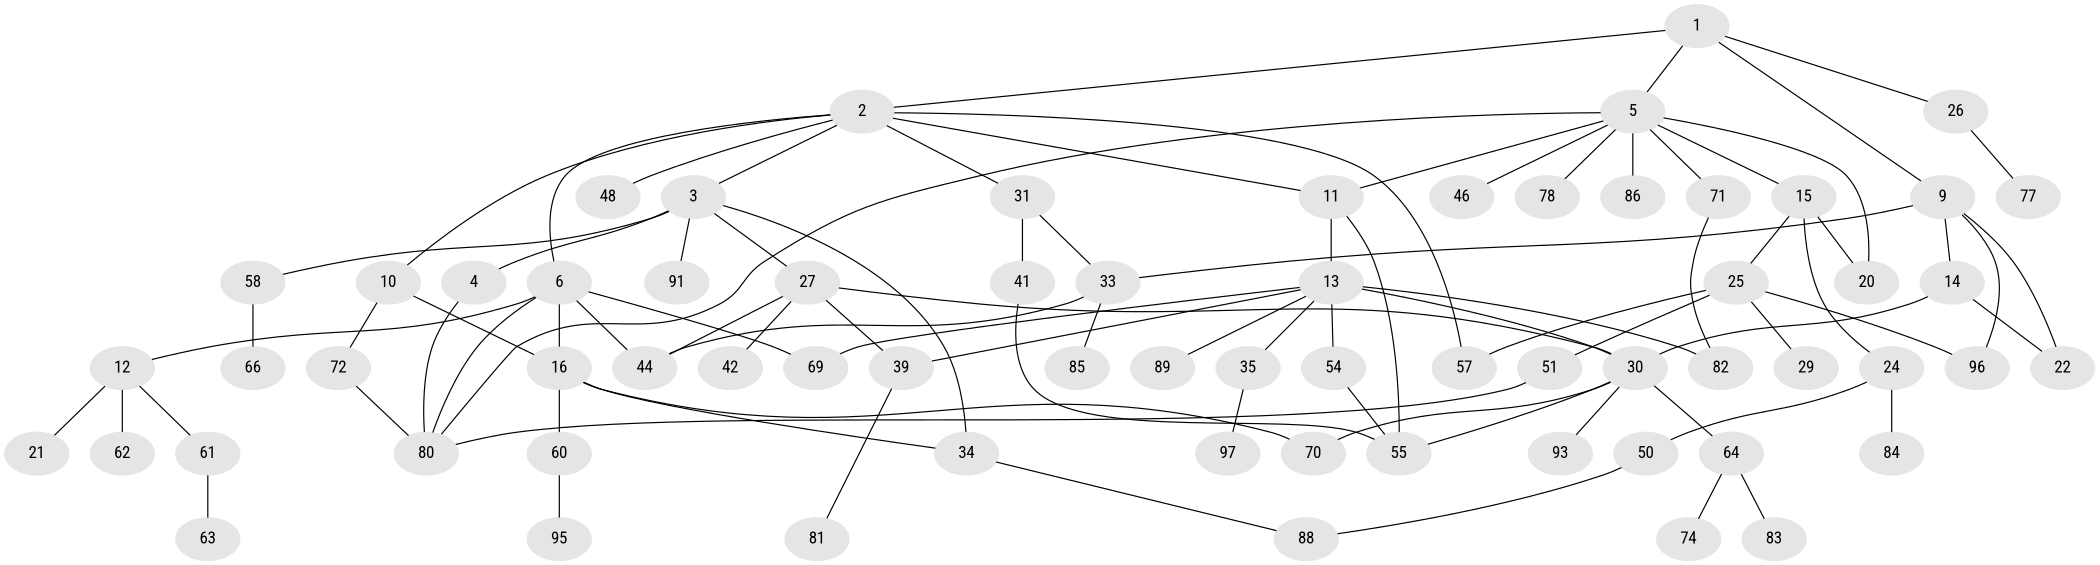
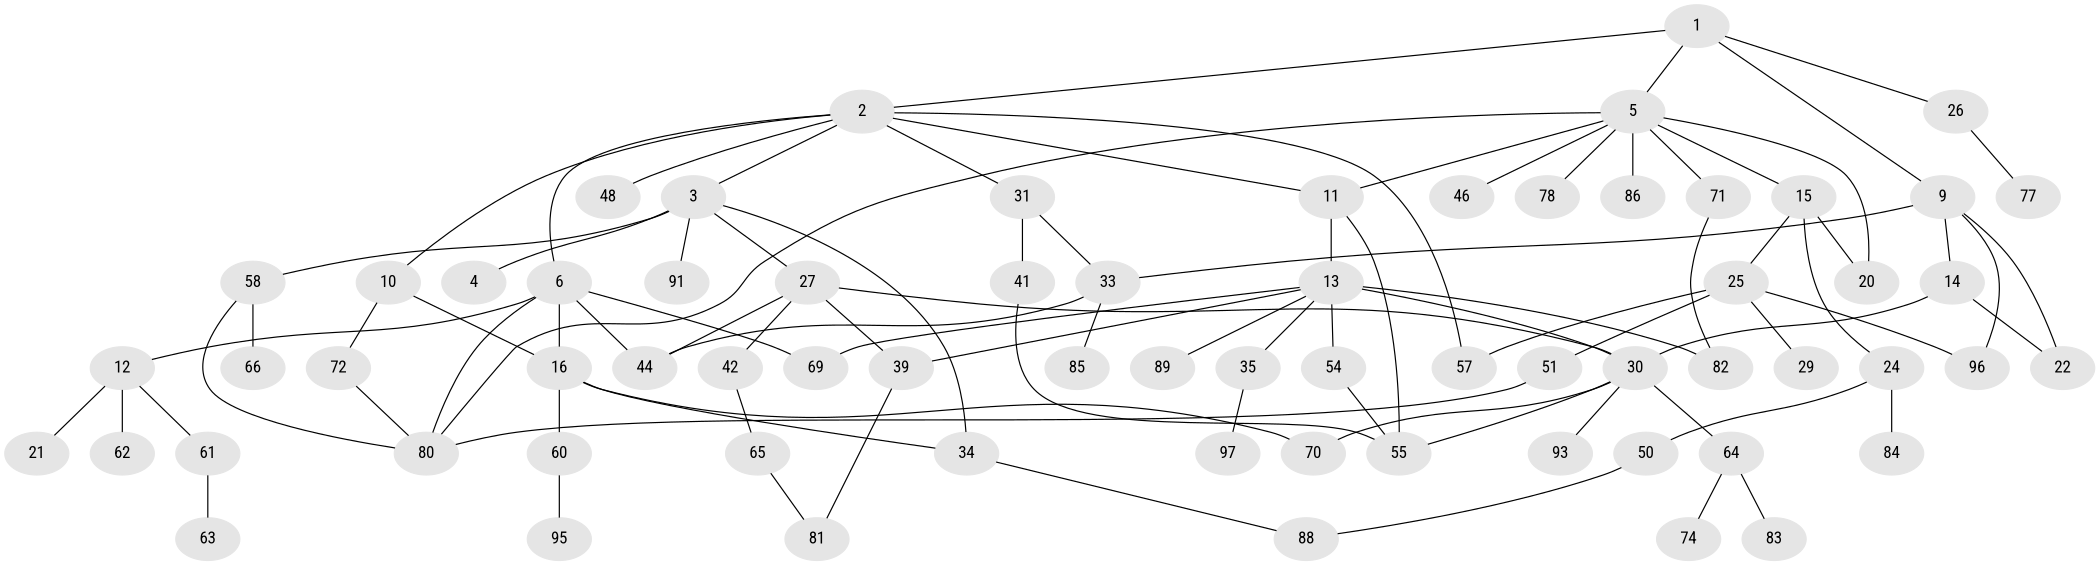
(428, 363) -> (251, 414)
none -> (758, 454)
